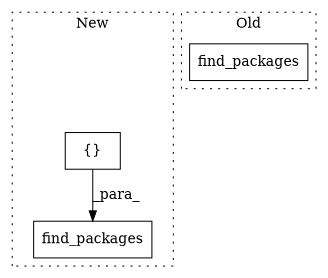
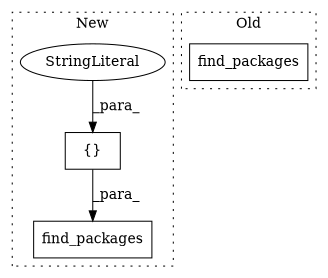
none -> (93, 62)
